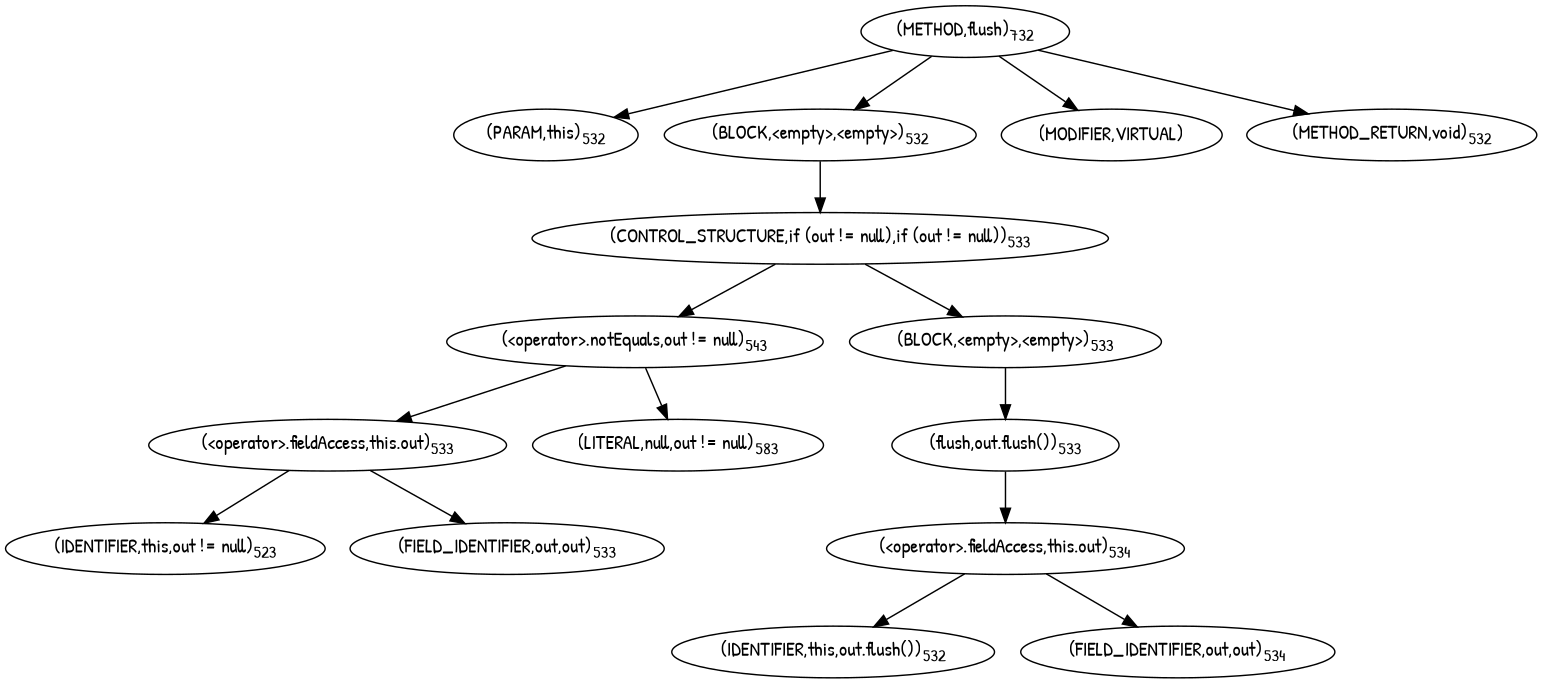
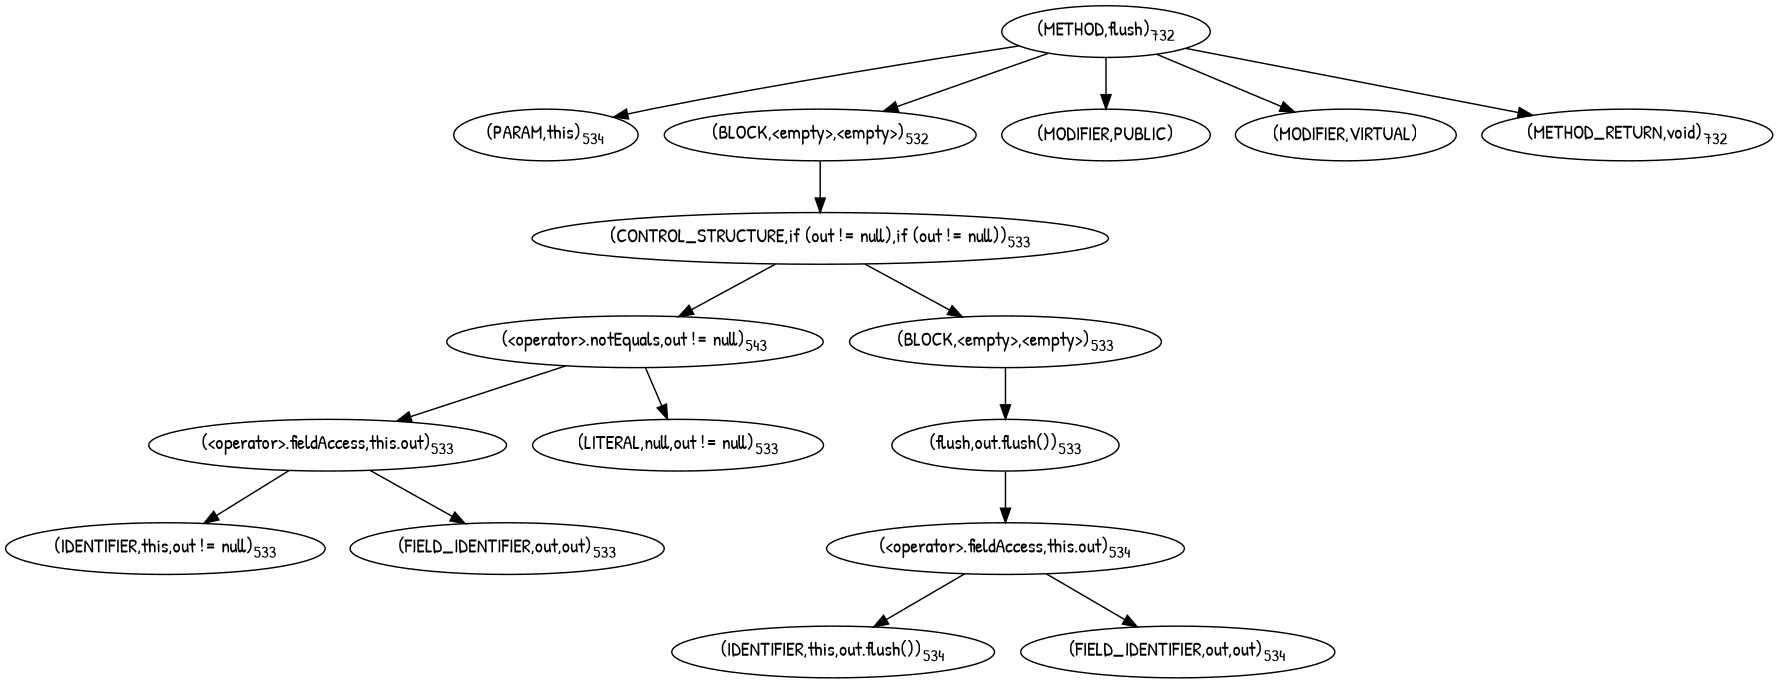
(594, 133) -> (594, 133)
(1480, 133) -> (1716, 133)
none -> (1106, 135)
(767, 443) -> (767, 443)
(265, 546) -> (265, 546)
(934, 650) -> (934, 650)
